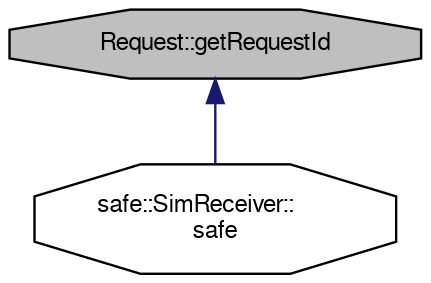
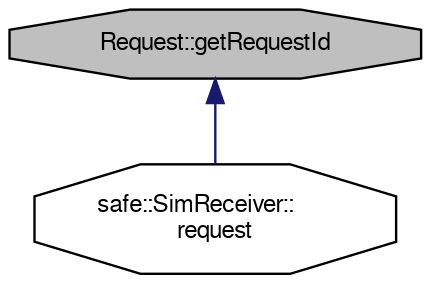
(215, 219) -> (215, 219)
